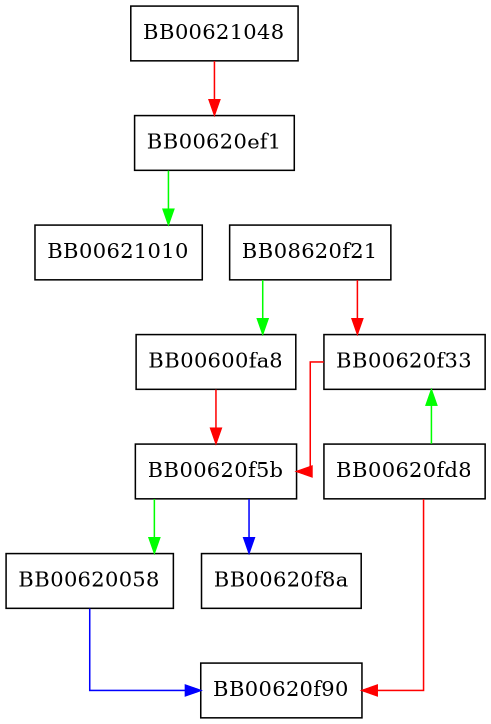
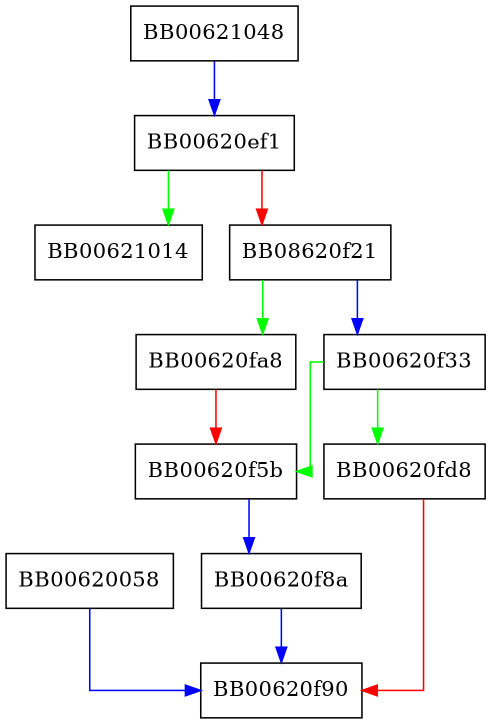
(214, 80) -> (214, 80)
none -> (262, 190)
(119, 252) -> (119, 252)
(357, 299) -> (357, 299)
(216, 362) -> (216, 362)
(310, 411) -> (310, 411)
(431, 424) -> (378, 409)
(154, 518) -> none
none -> (281, 628)
